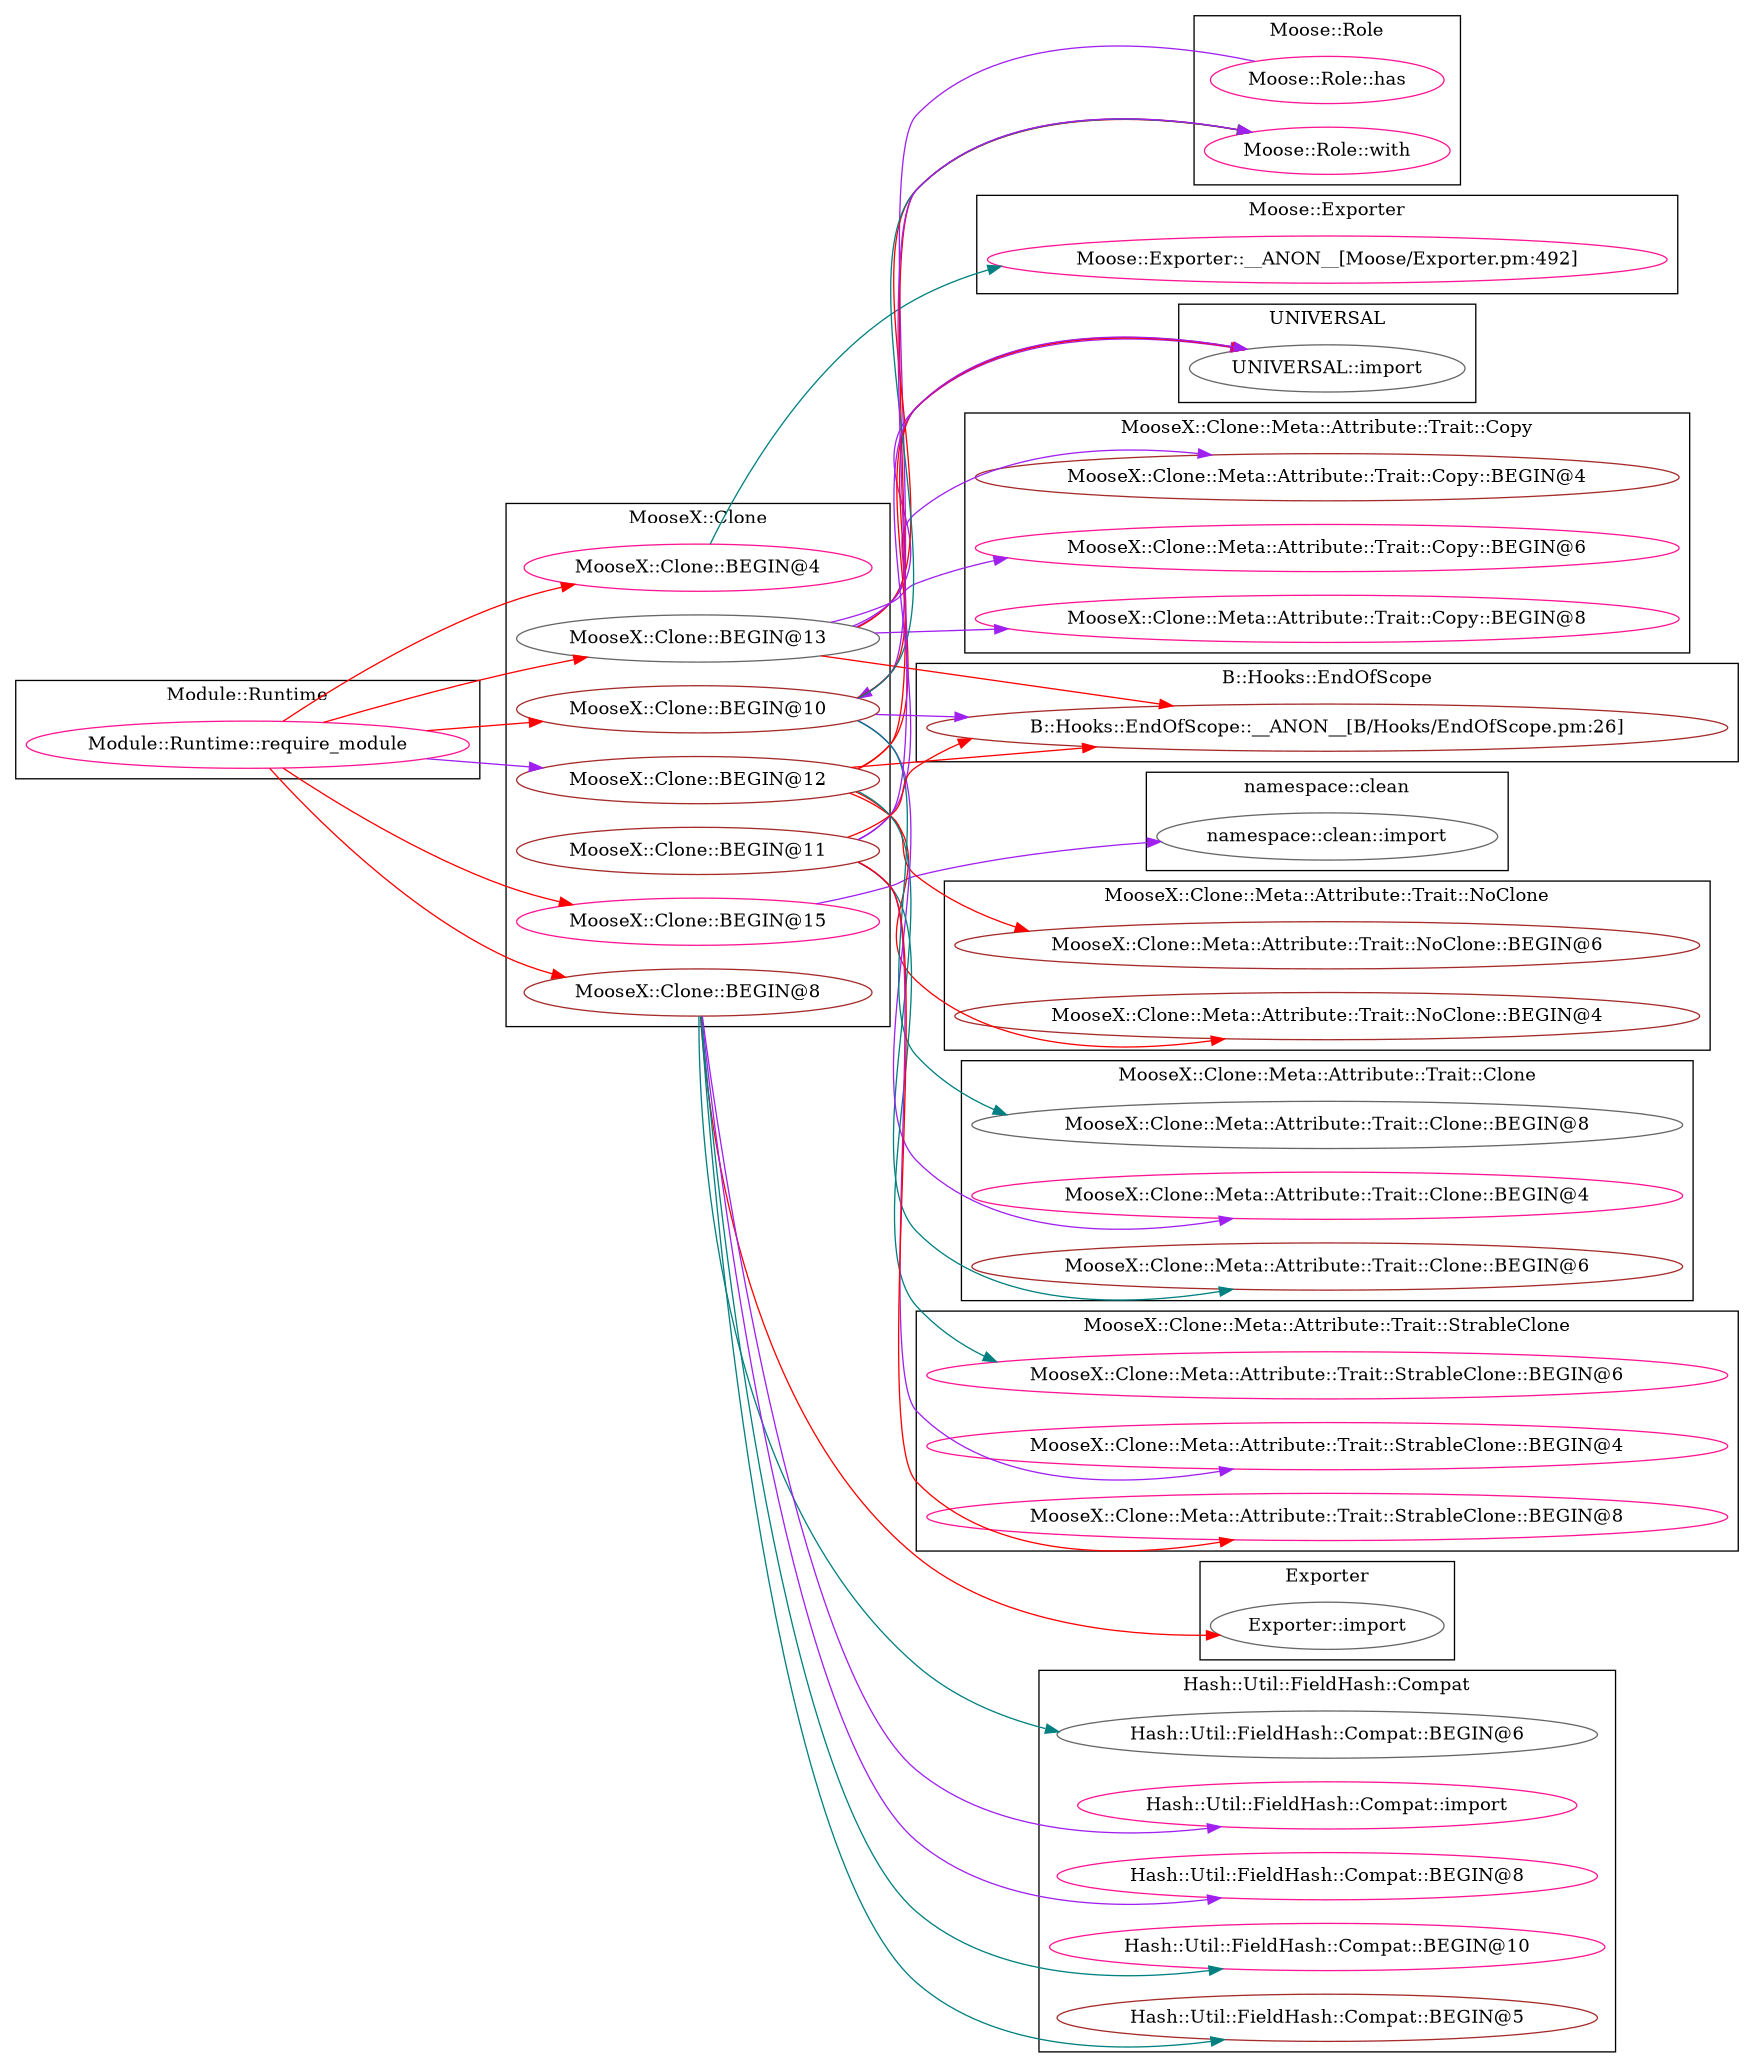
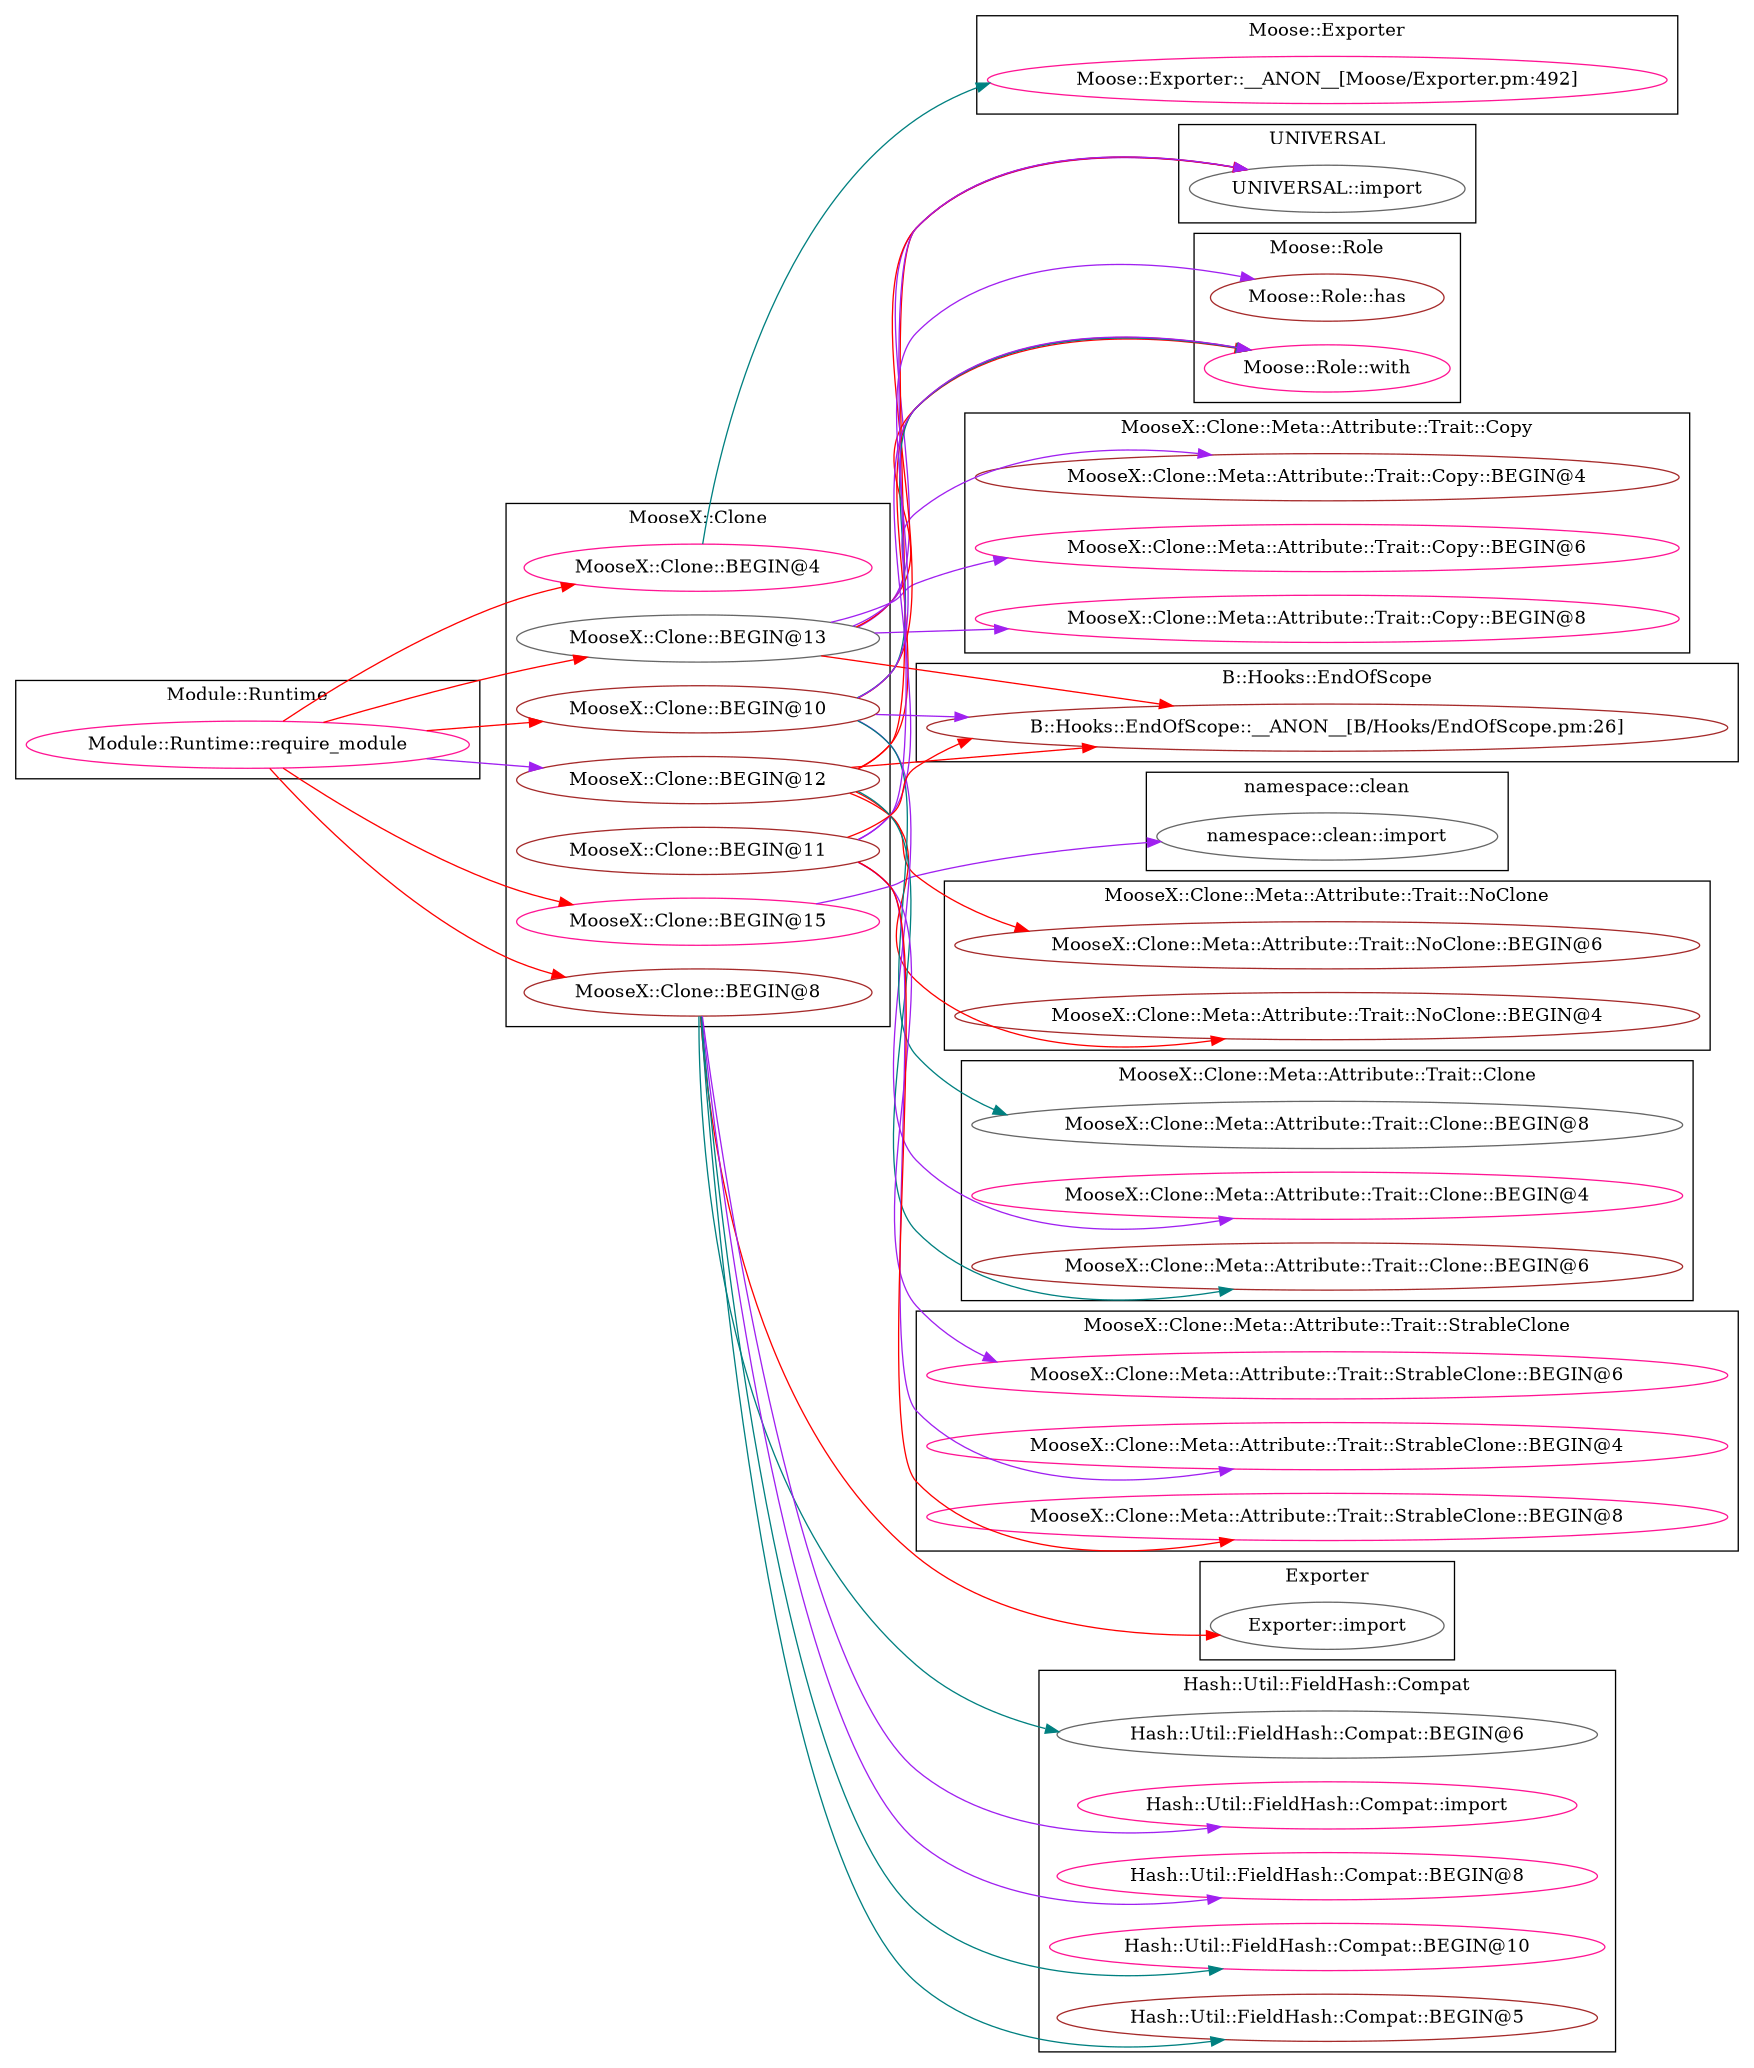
(1327, 80) -> (1327, 298)
(902, 182) -> (914, 338)
(901, 1119) -> (901, 1119)
